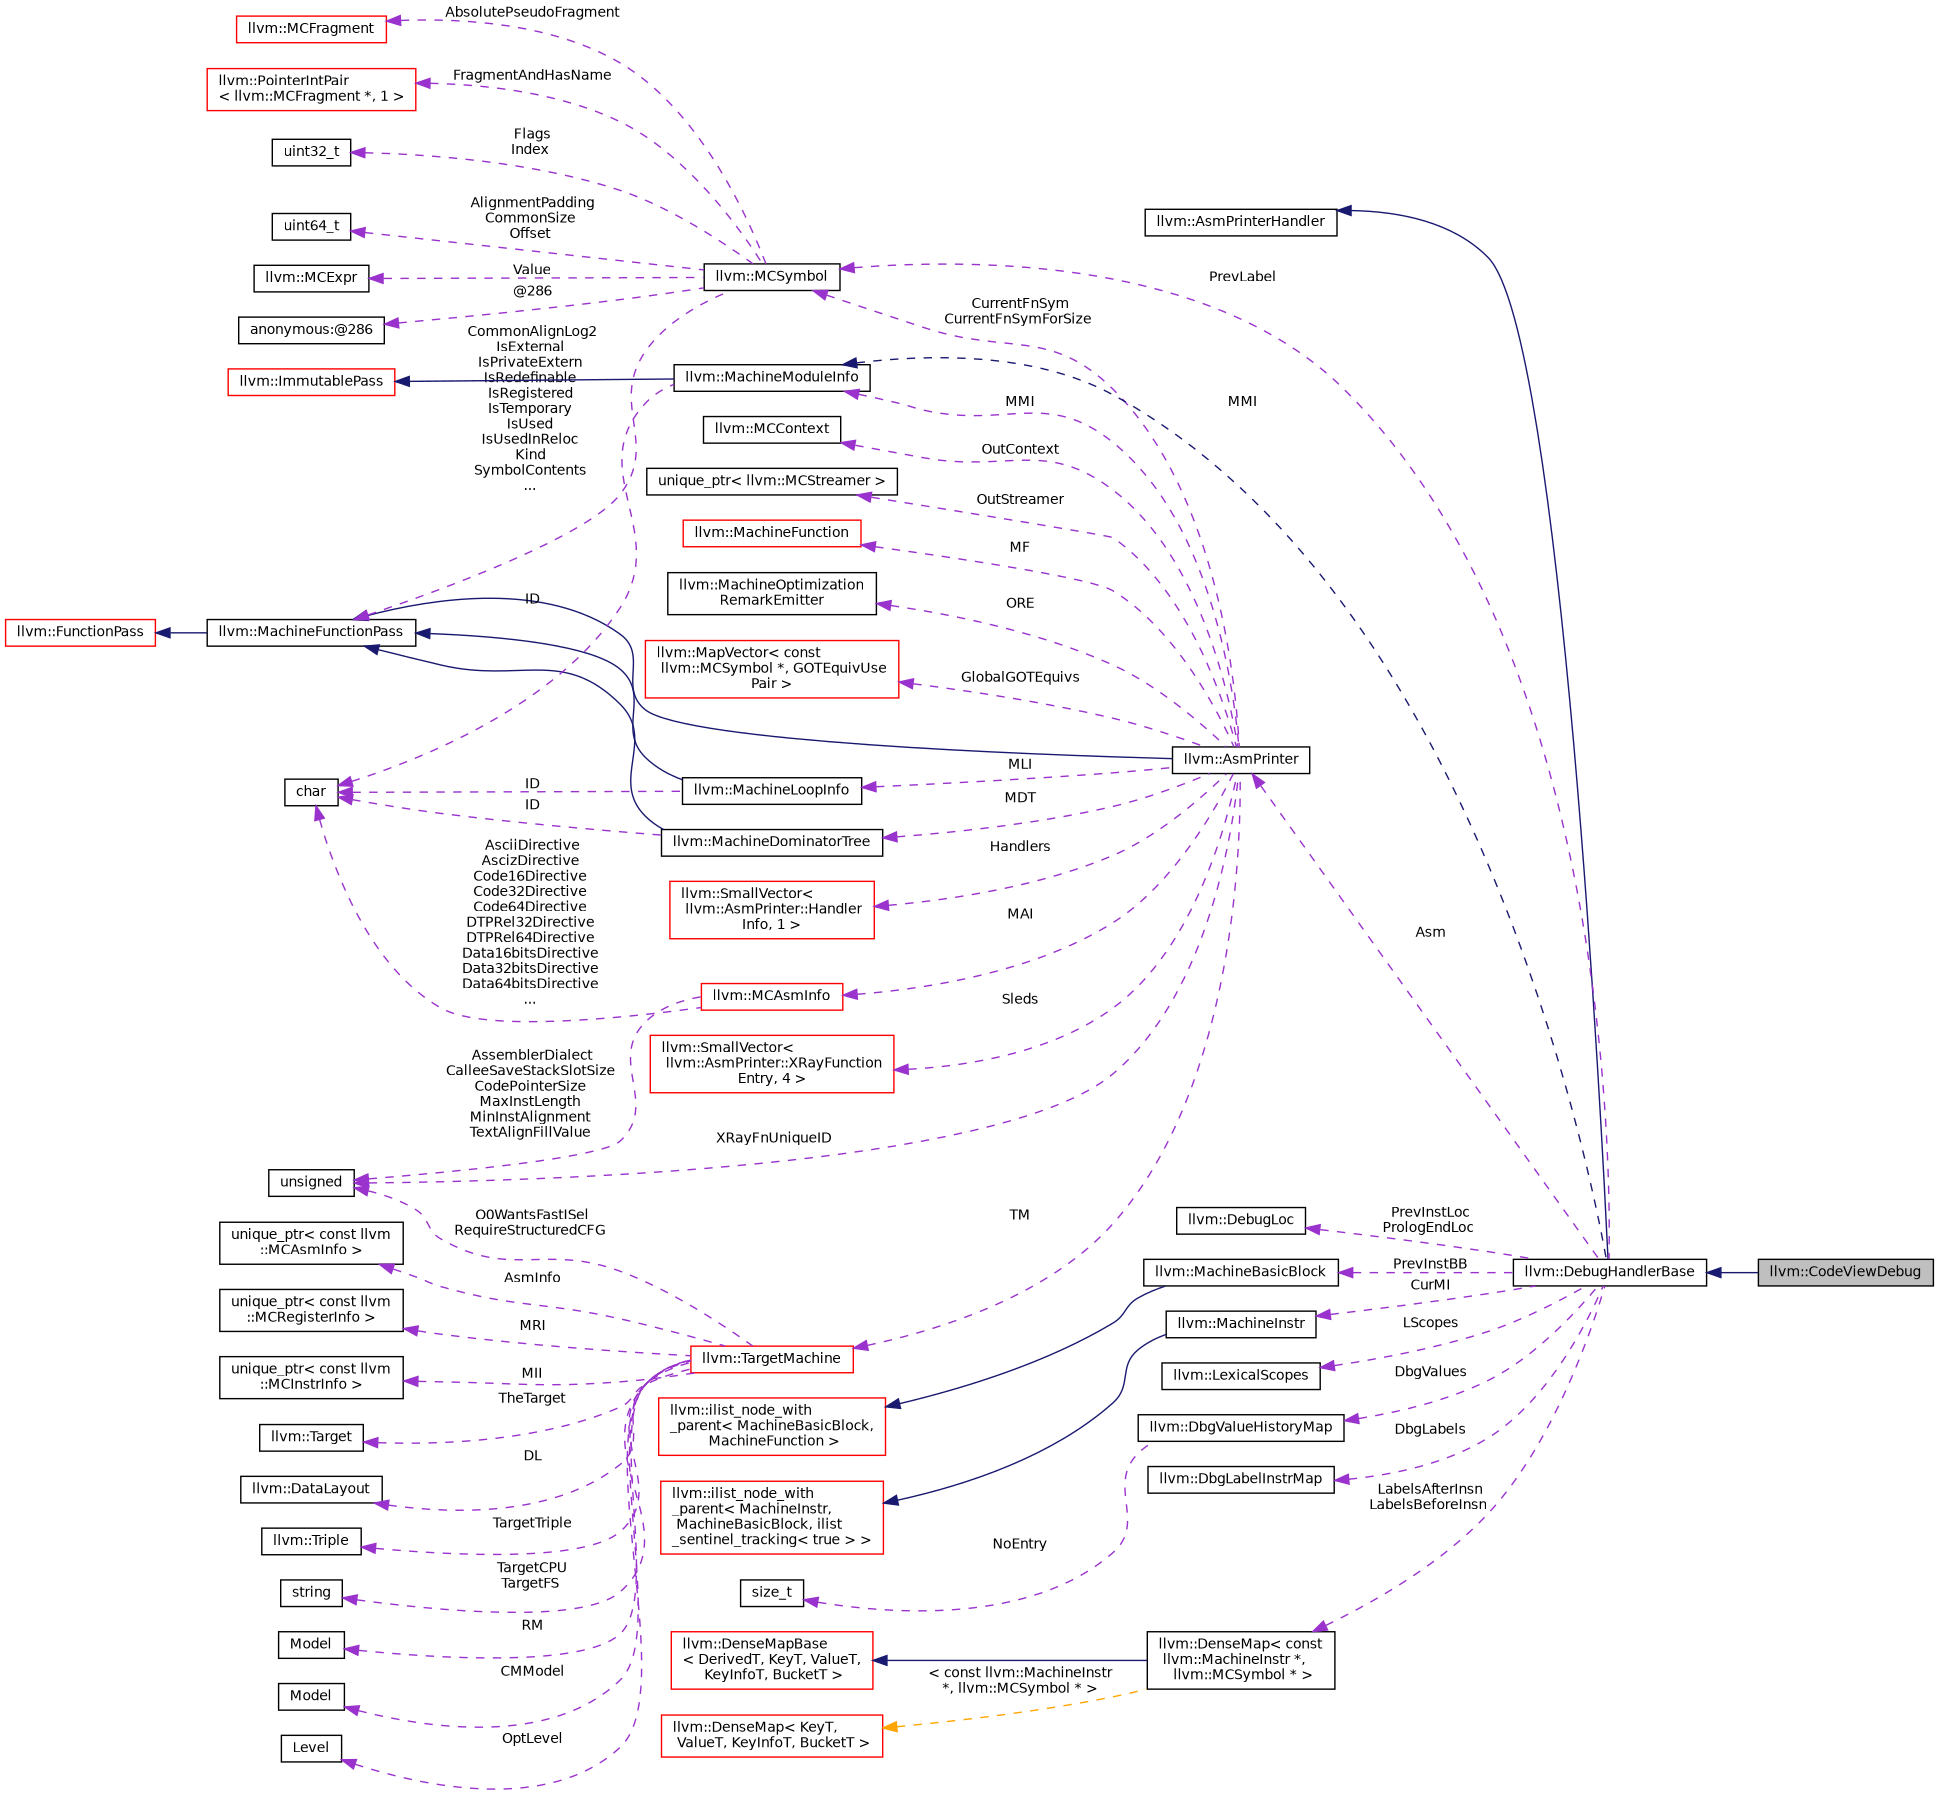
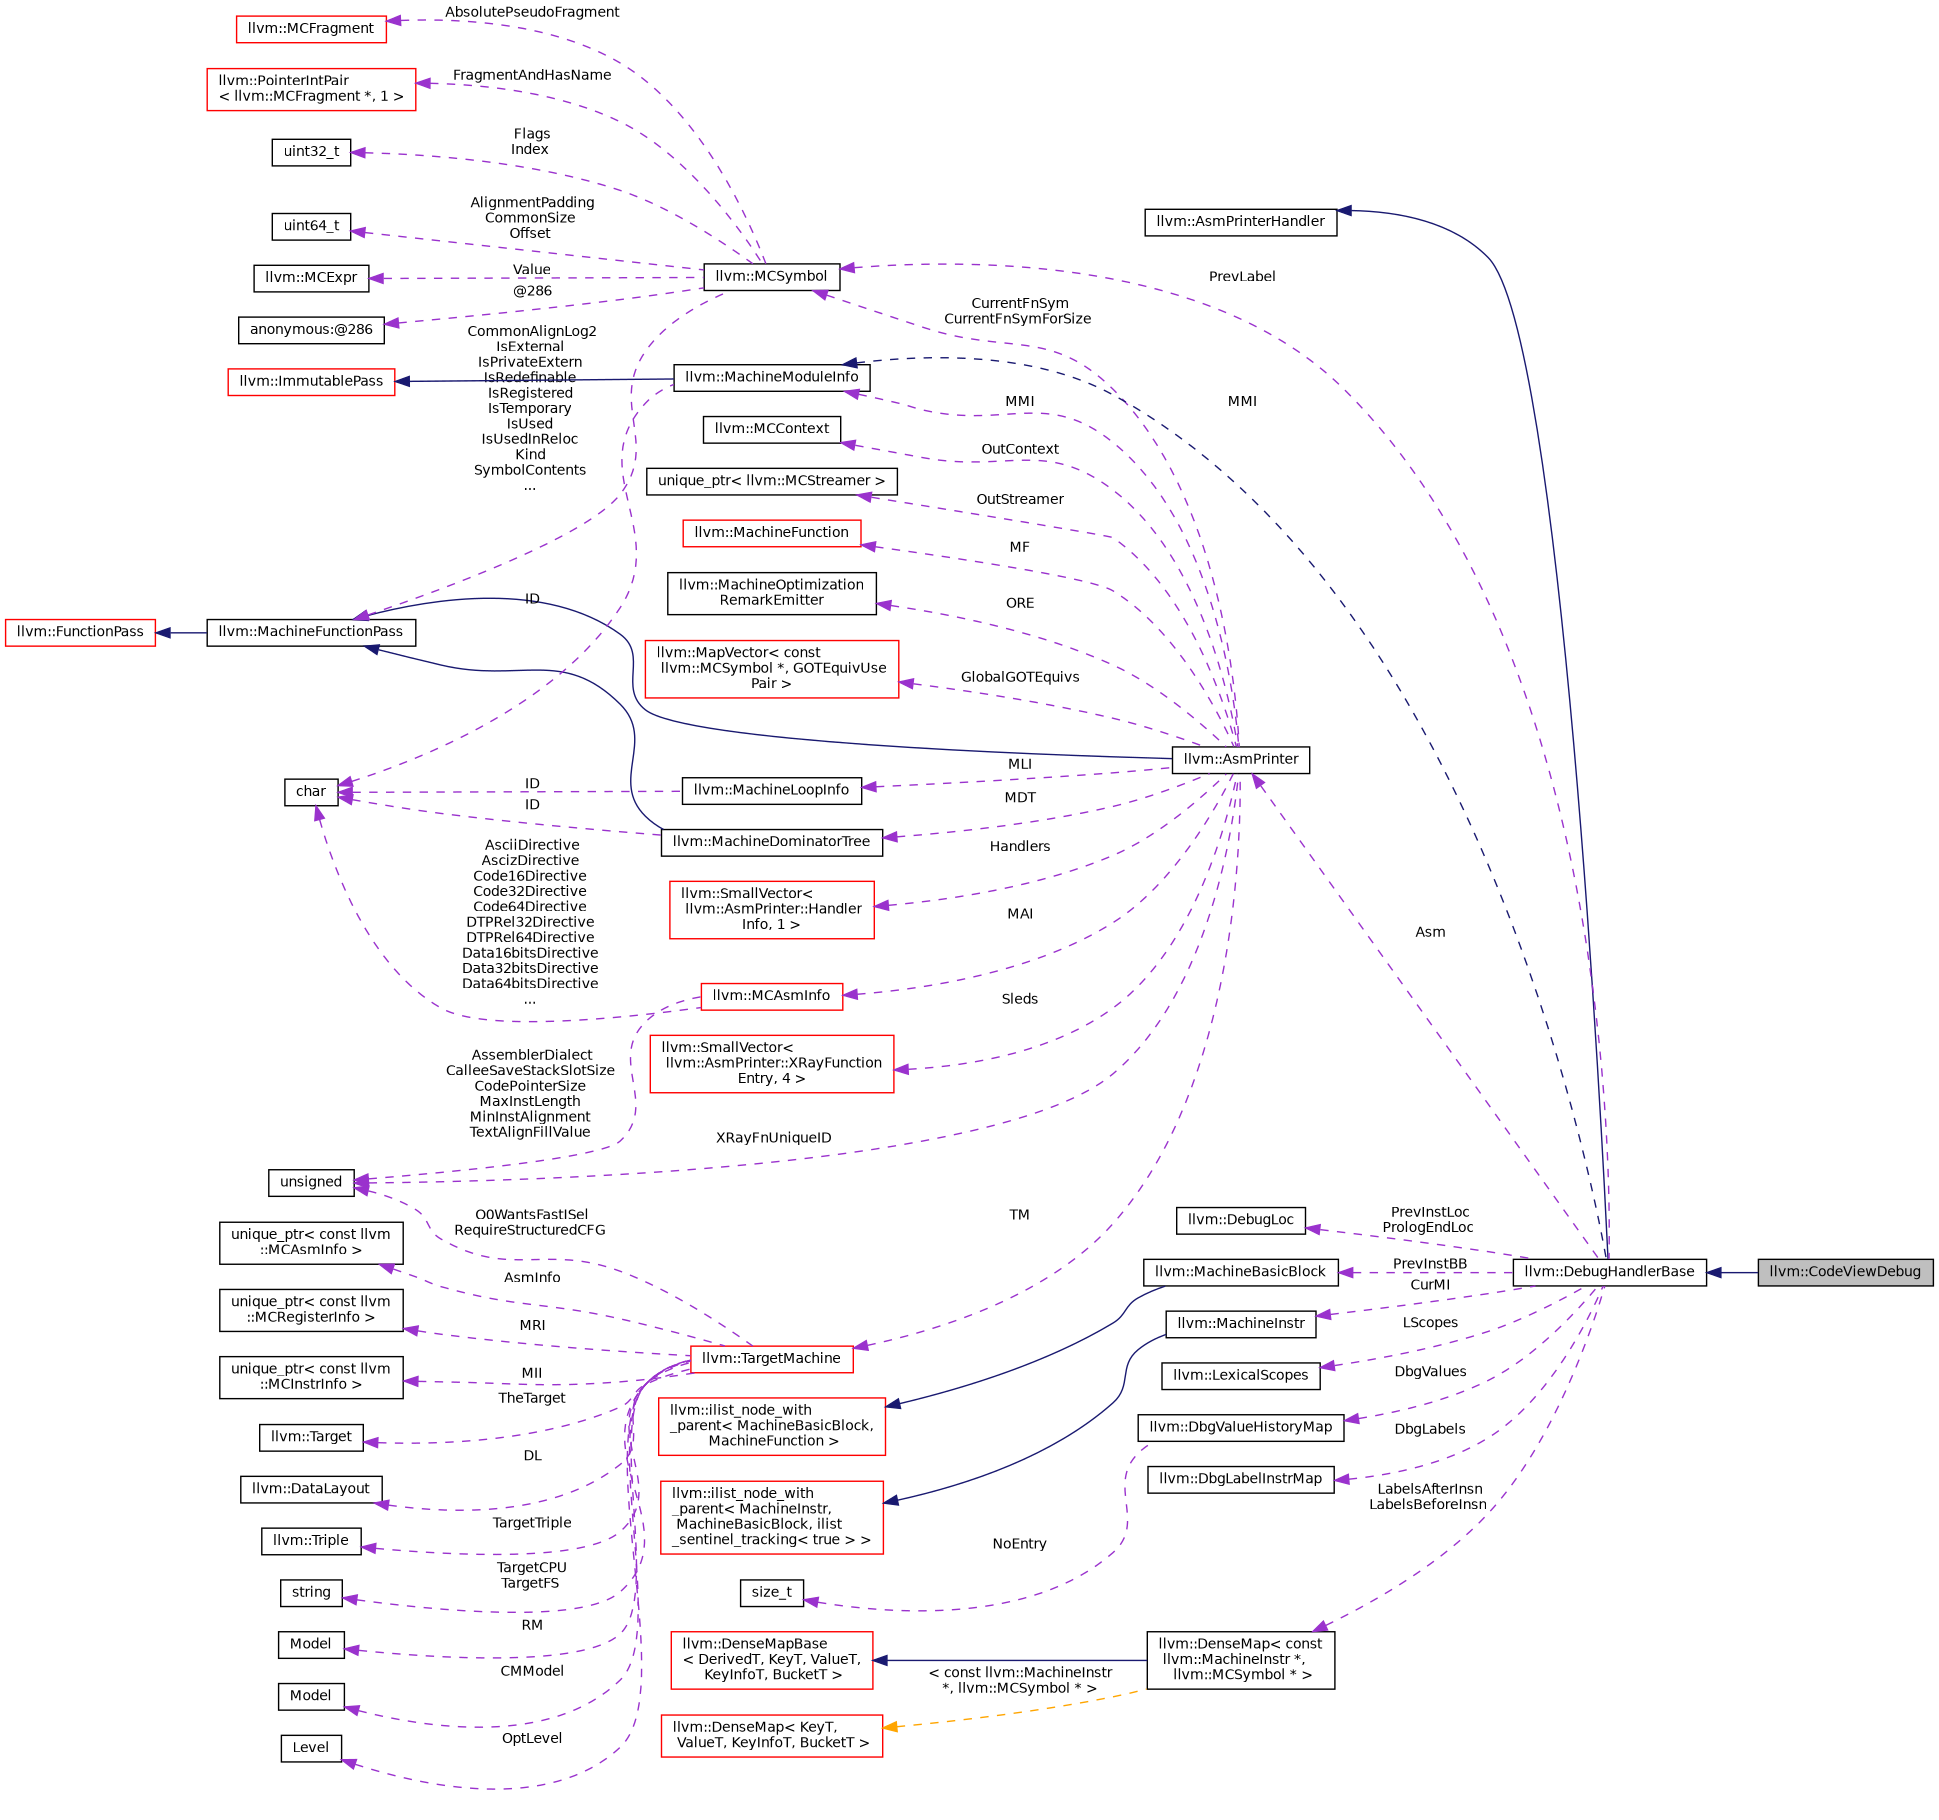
(595, 656) -> none
